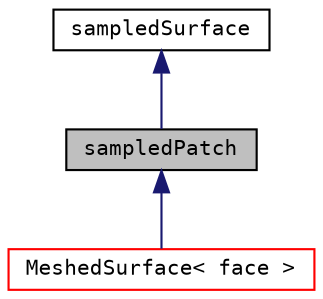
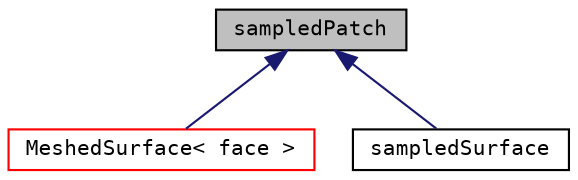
(161, 101) -> (394, 96)
